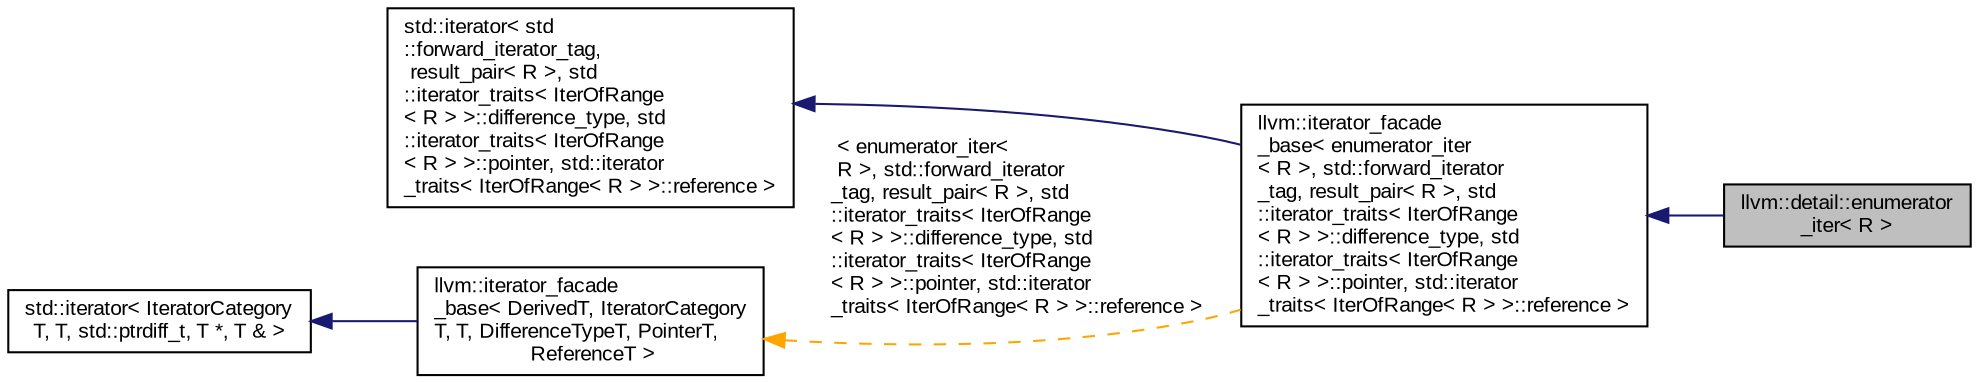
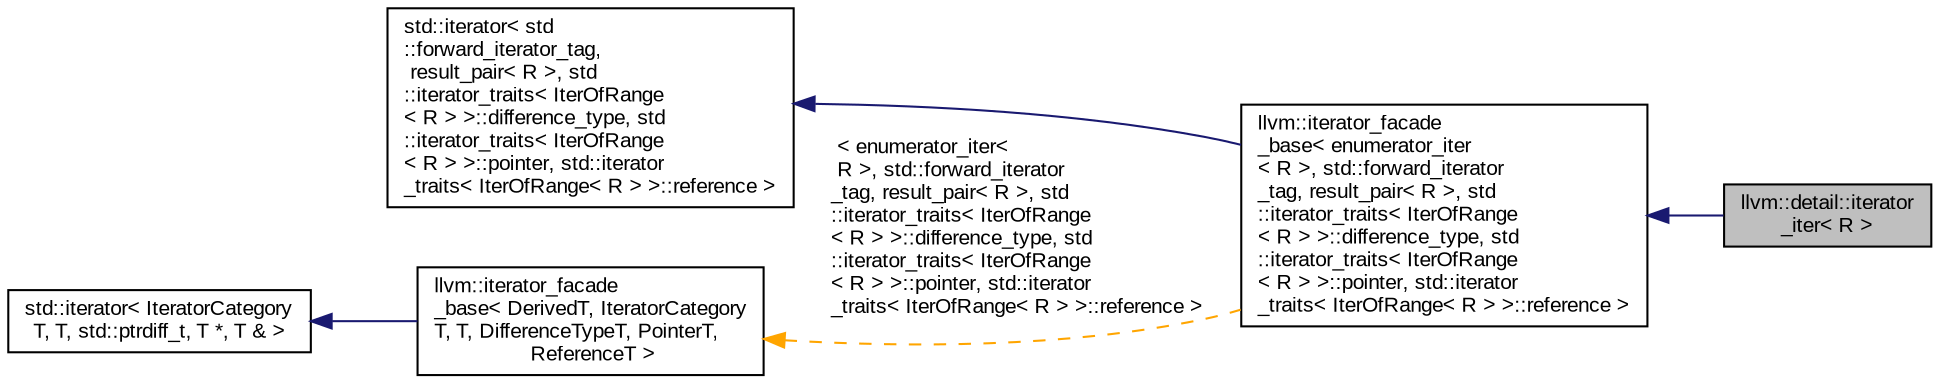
(1847, 216) -> (1828, 216)
